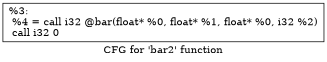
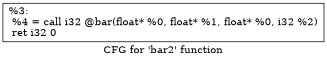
(34, 33) -> (33, 33)
